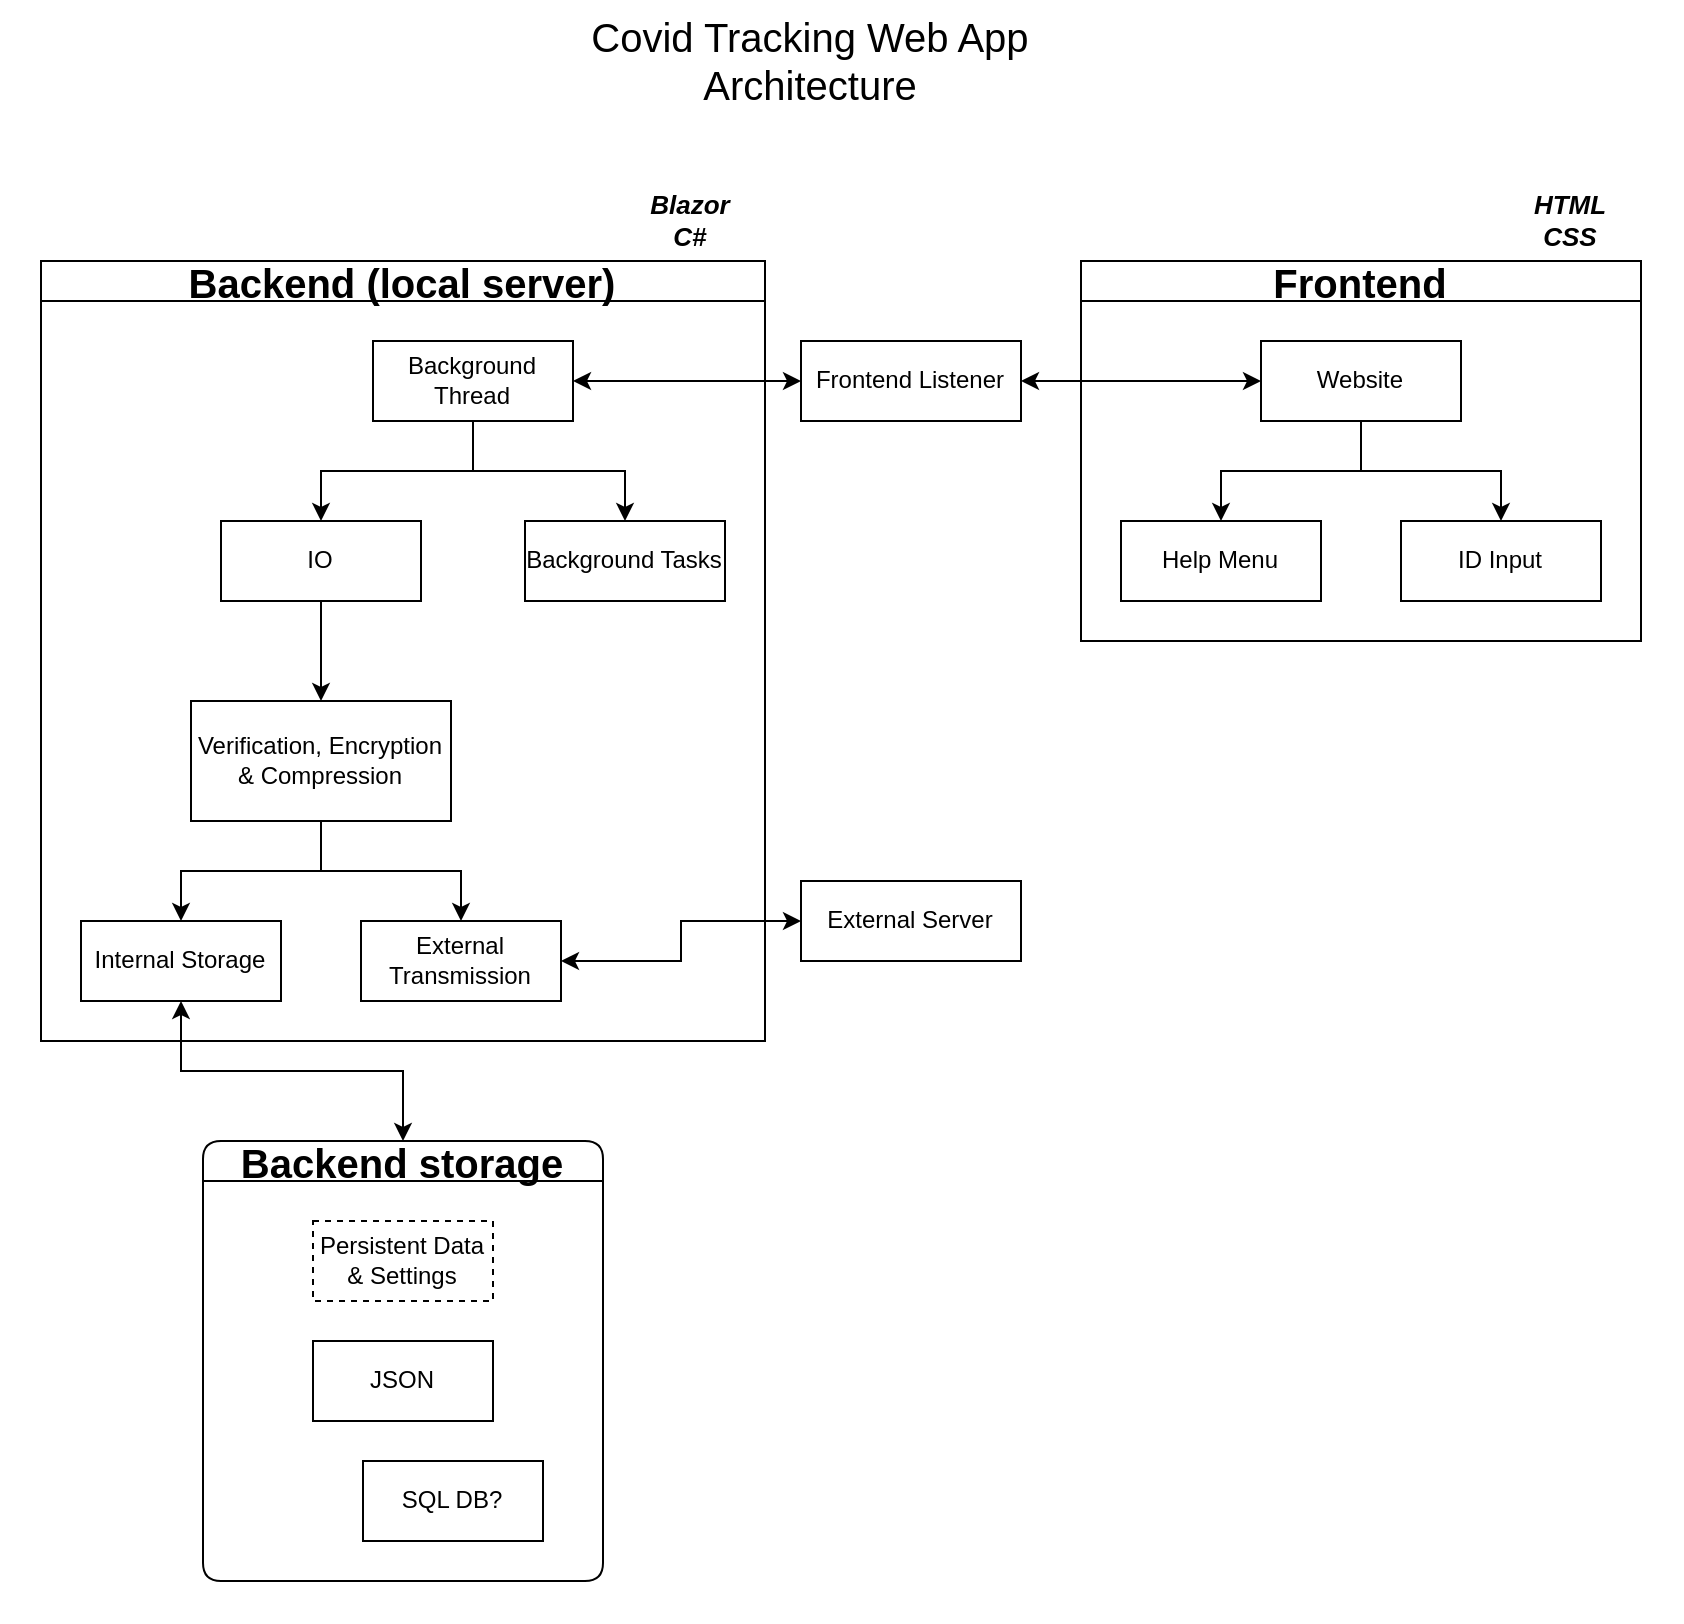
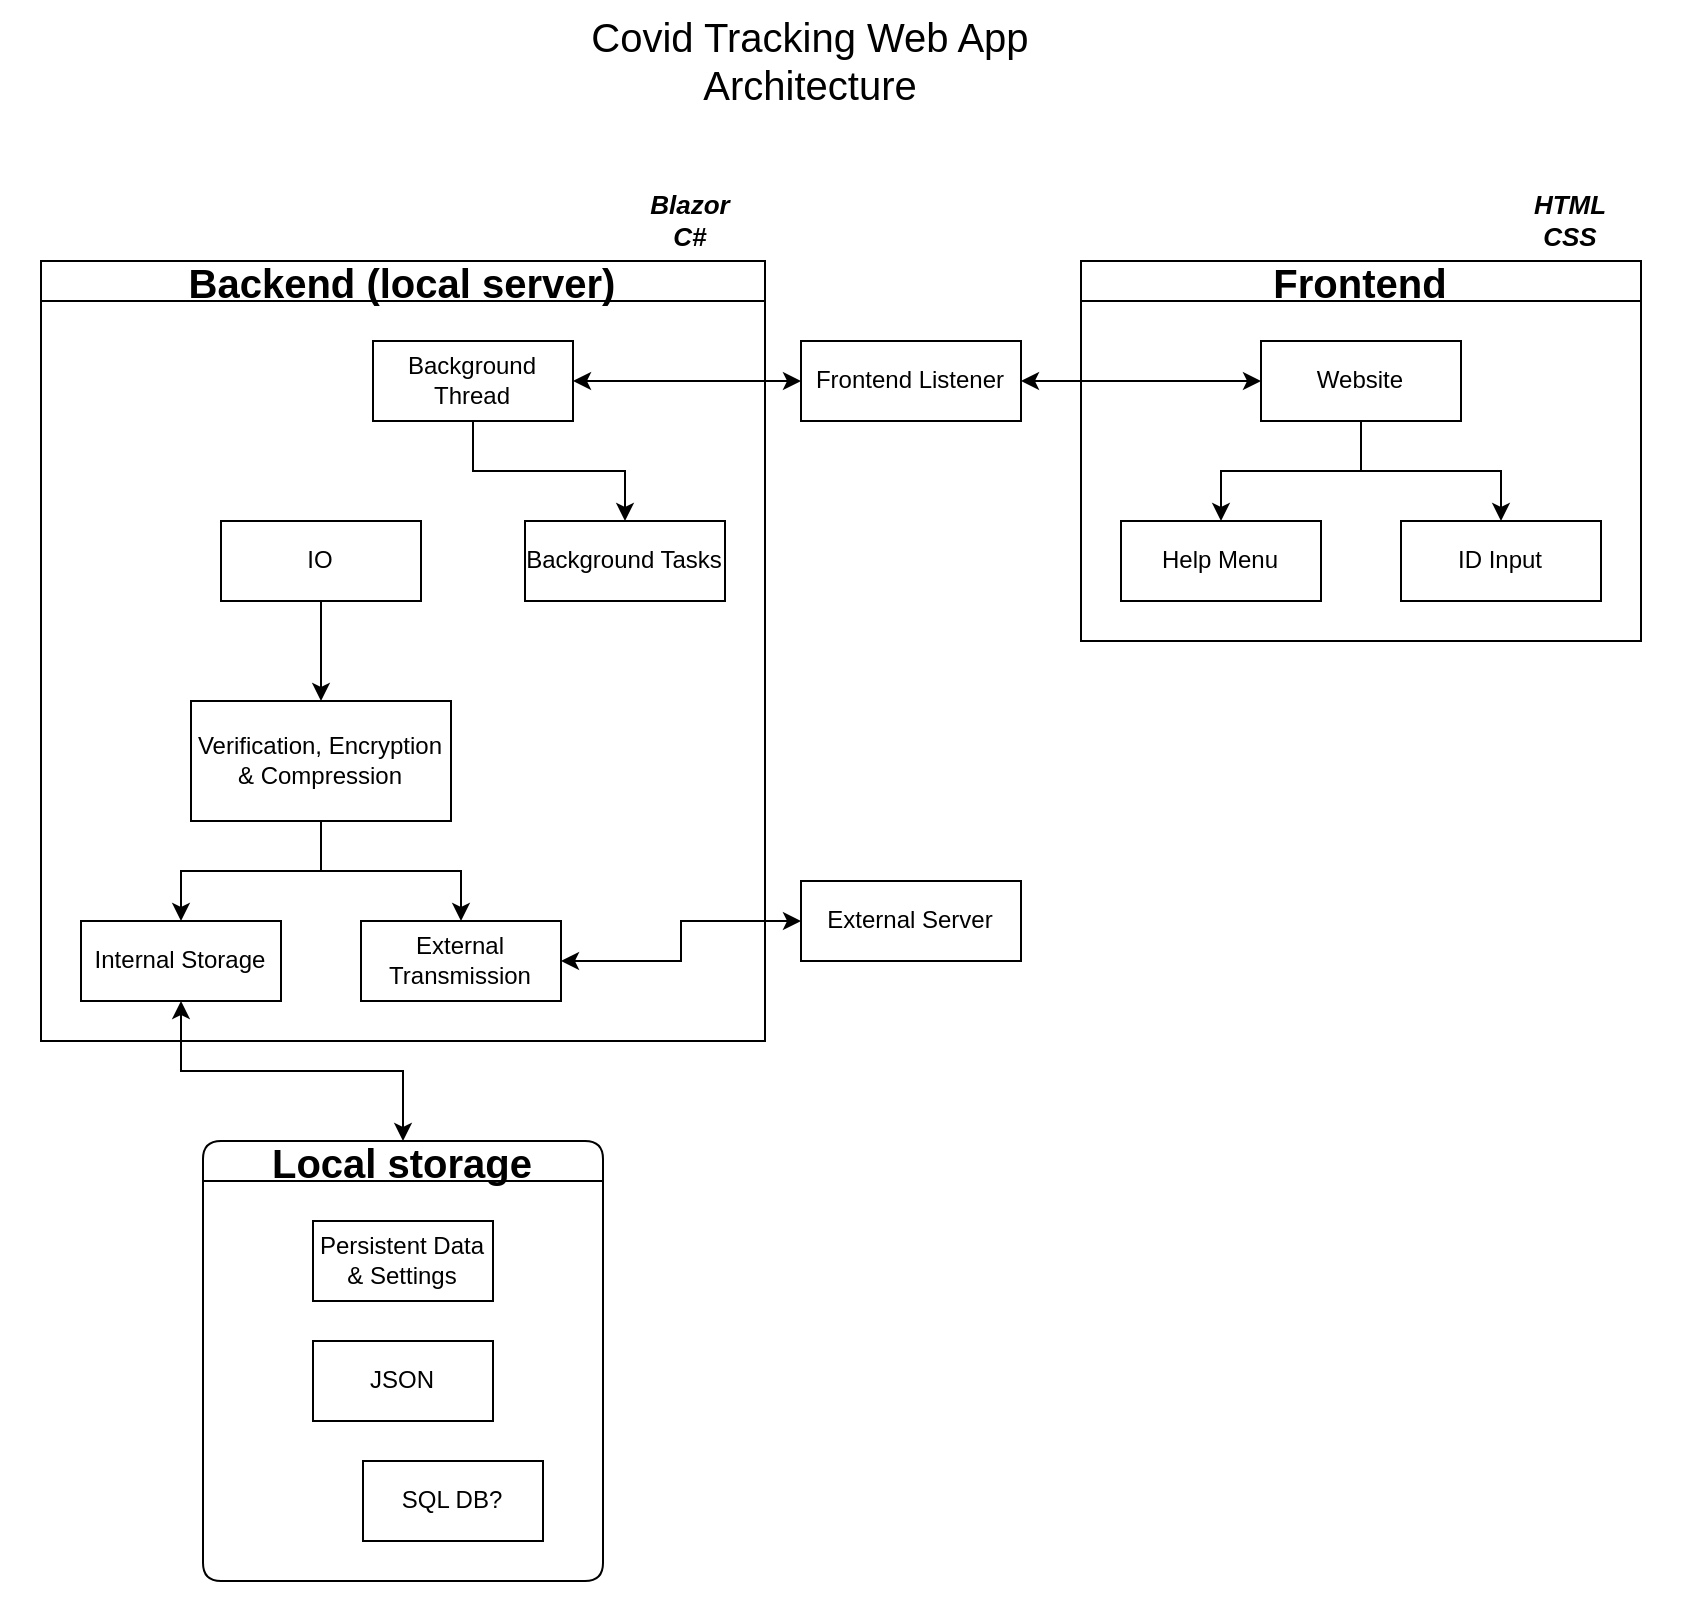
(377, 471) -> none
(402, 1165) -> (402, 1165)
(403, 1261) -> (403, 1261)
